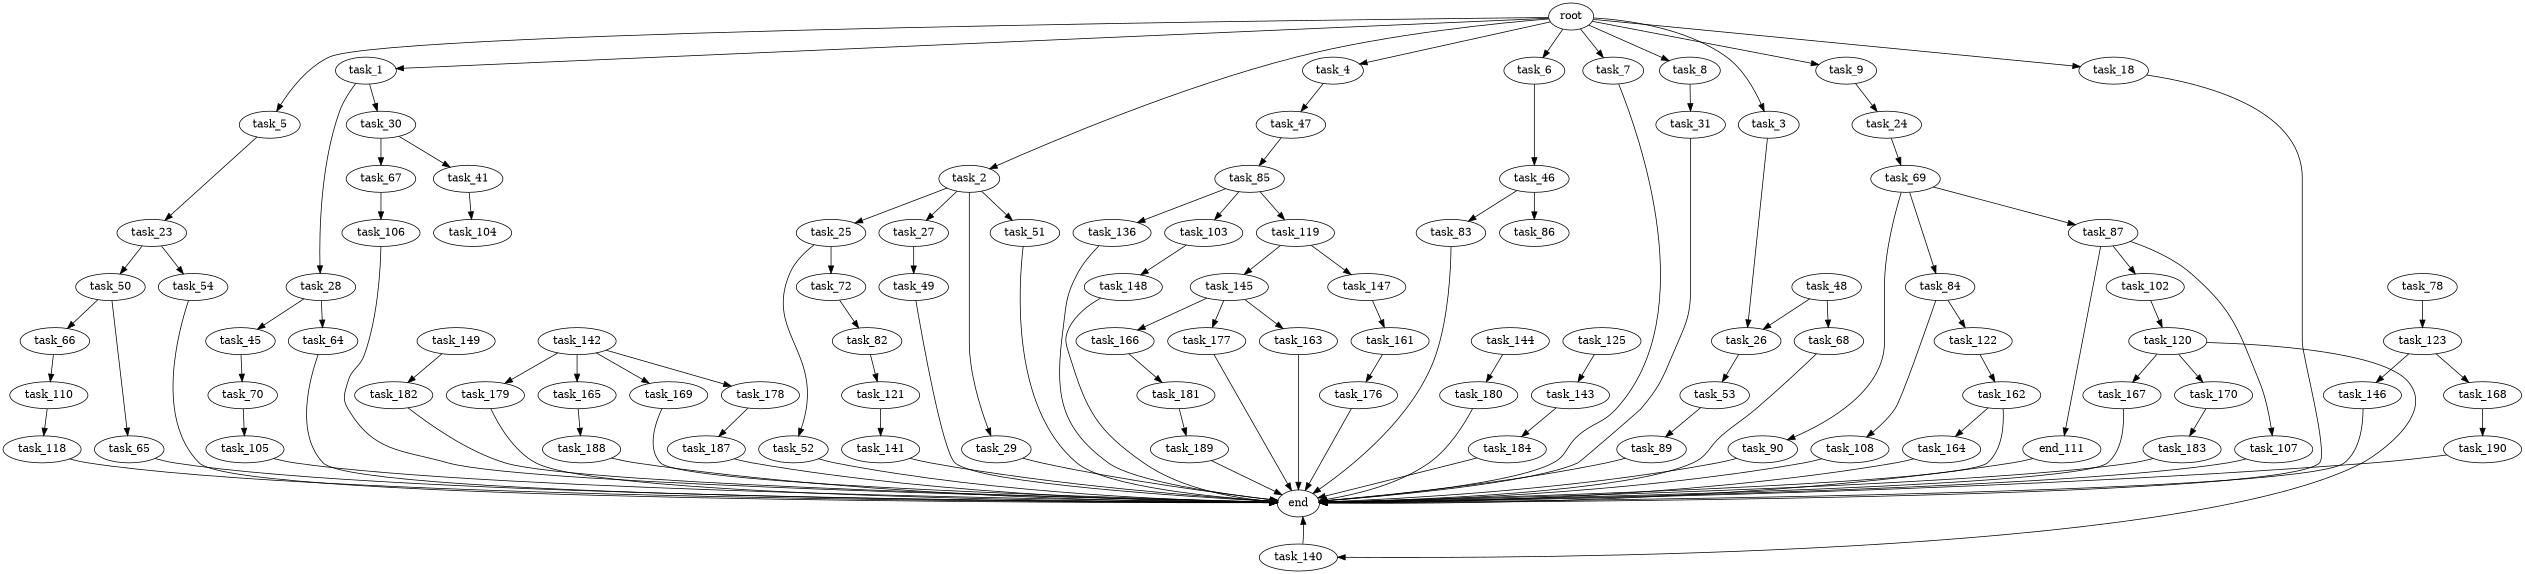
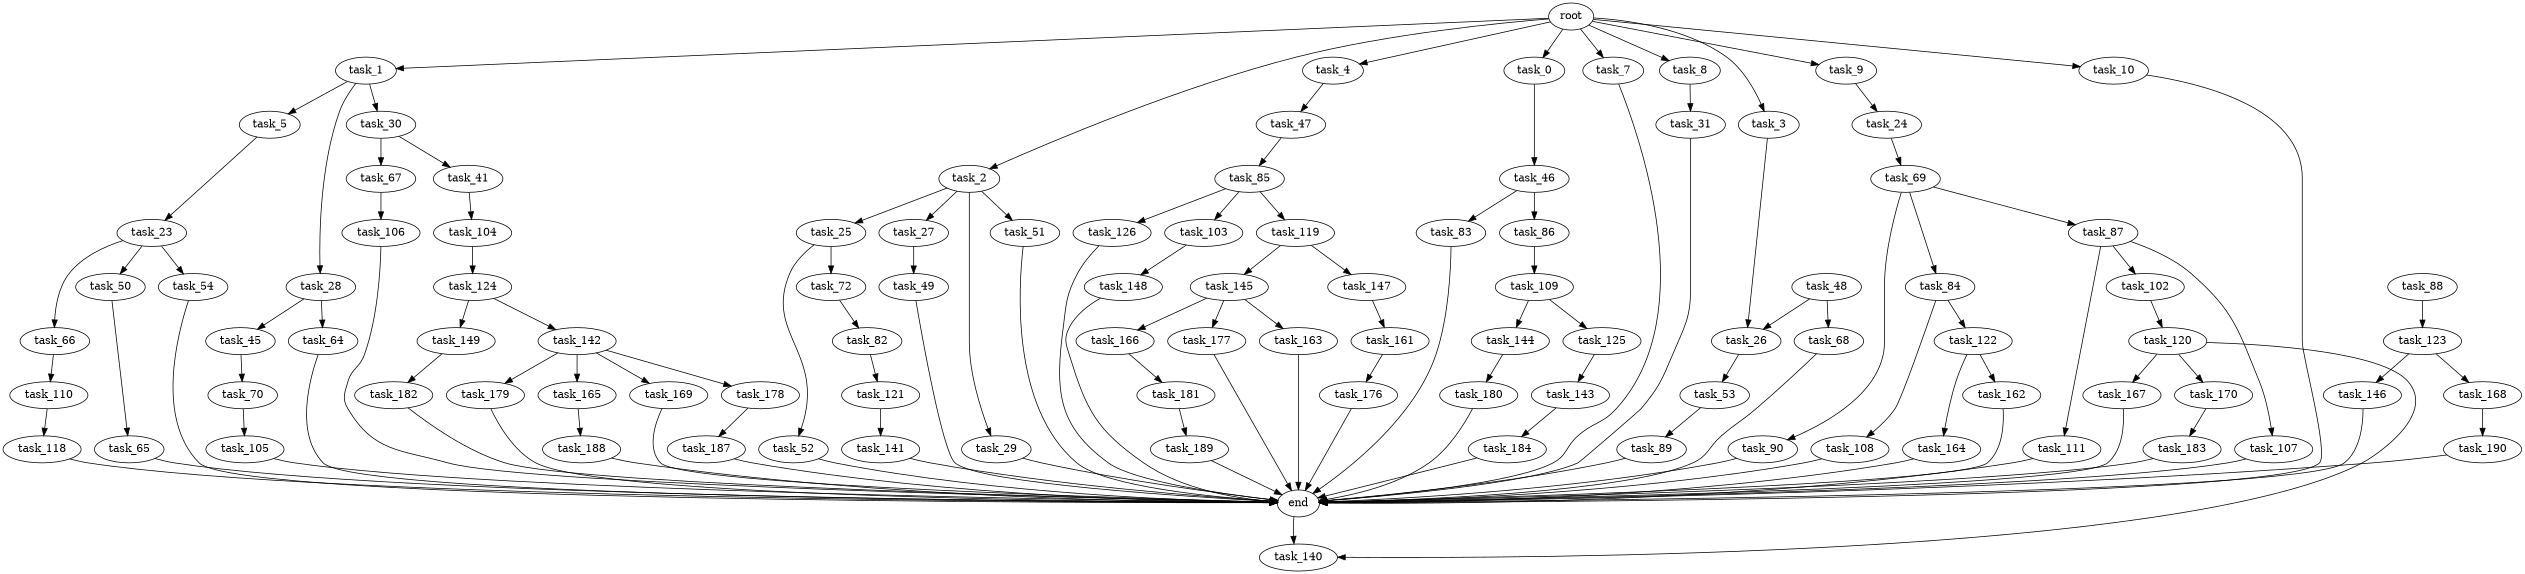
(904, 28) -> (321, 96)
(1534, 71) -> (1534, 71)
(2114, 71) -> (2114, 71)
(1112, 233) -> (1112, 233)
none -> (473, 287)
none -> (1534, 287)
(2422, 287) -> (2422, 287)
(85, 311) -> (74, 268)
(1975, 420) -> (1953, 391)
(2062, 449) -> (2062, 449)
(1303, 534) -> (1293, 527)
